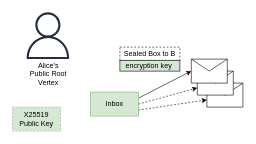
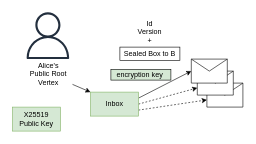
none -> (150, 32)
(150, 54) -> (150, 54)
(150, 66) -> (141, 75)
none -> (80, 88)
(36, 119) -> (36, 119)
